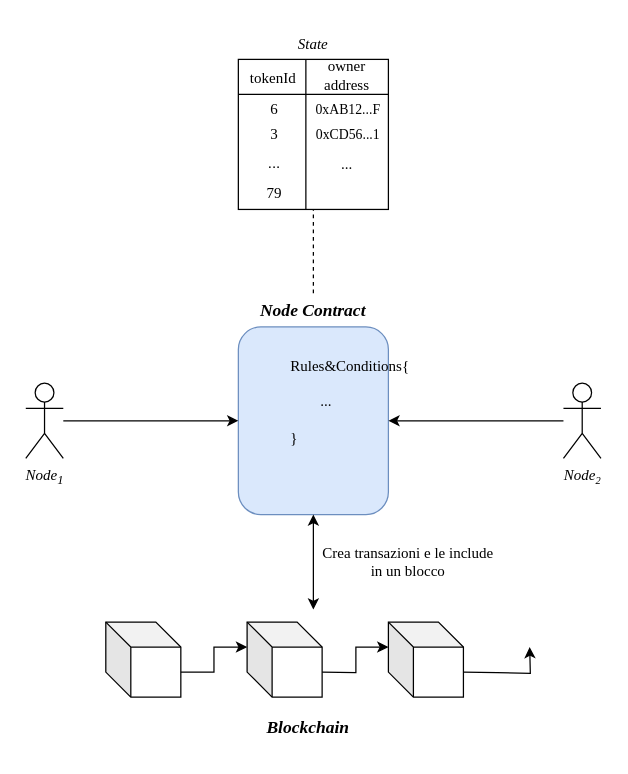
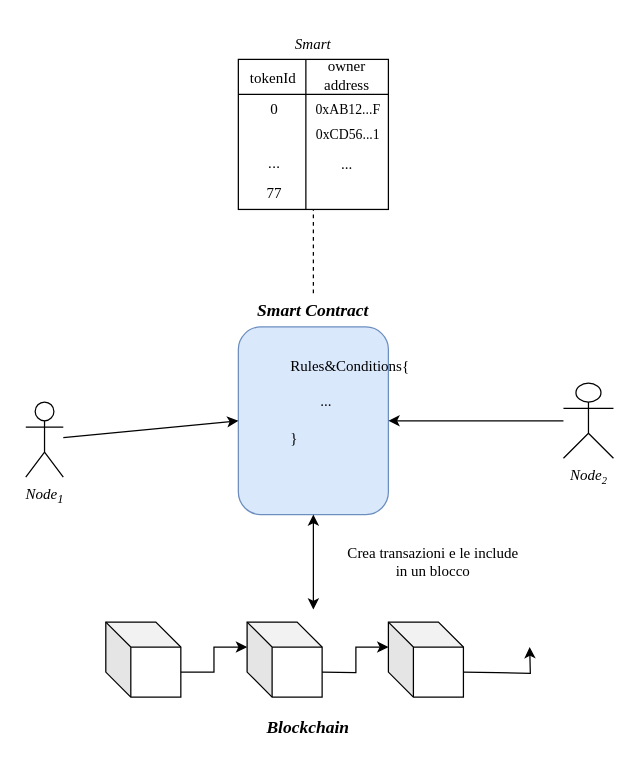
(313, 44) -> (313, 44)
(274, 109) -> (274, 109)
(274, 134) -> none
(274, 193) -> (274, 193)
(313, 312) -> (313, 312)
(44, 421) -> (44, 439)
(582, 421) -> (588, 421)
(408, 562) -> (433, 562)
